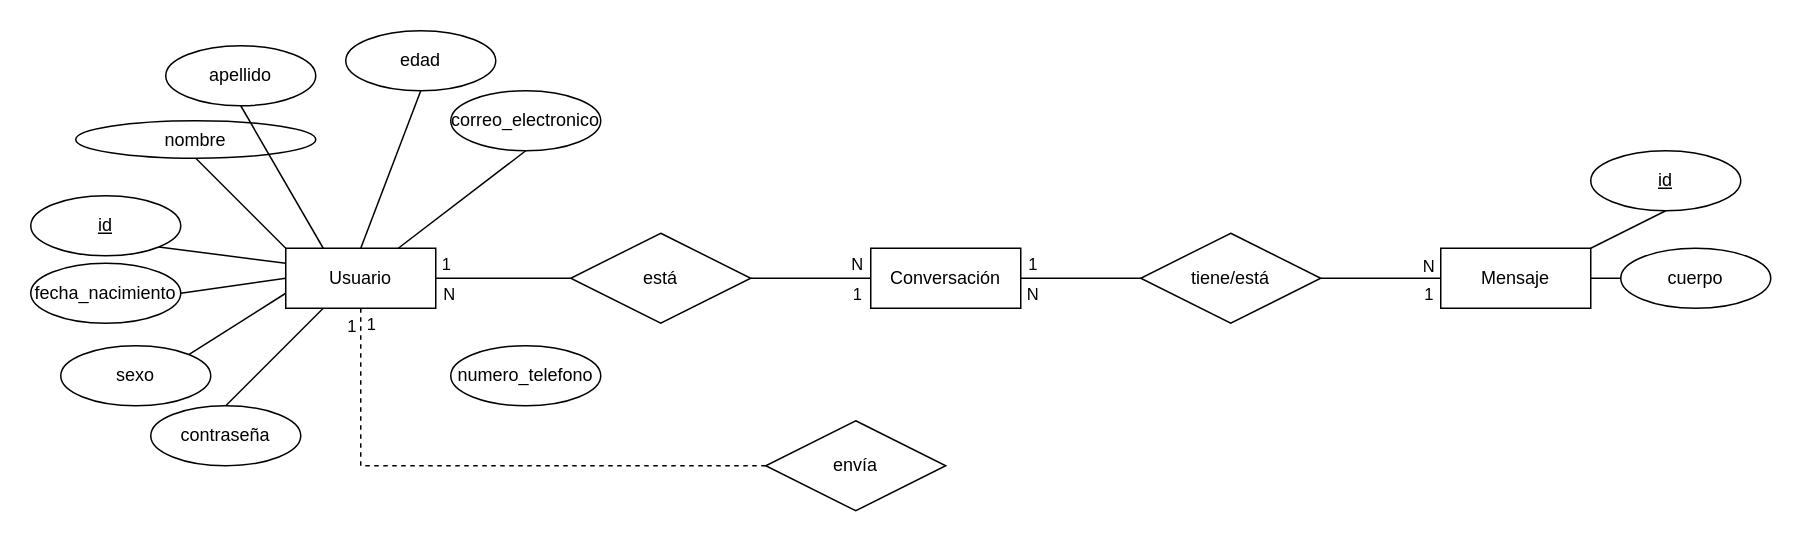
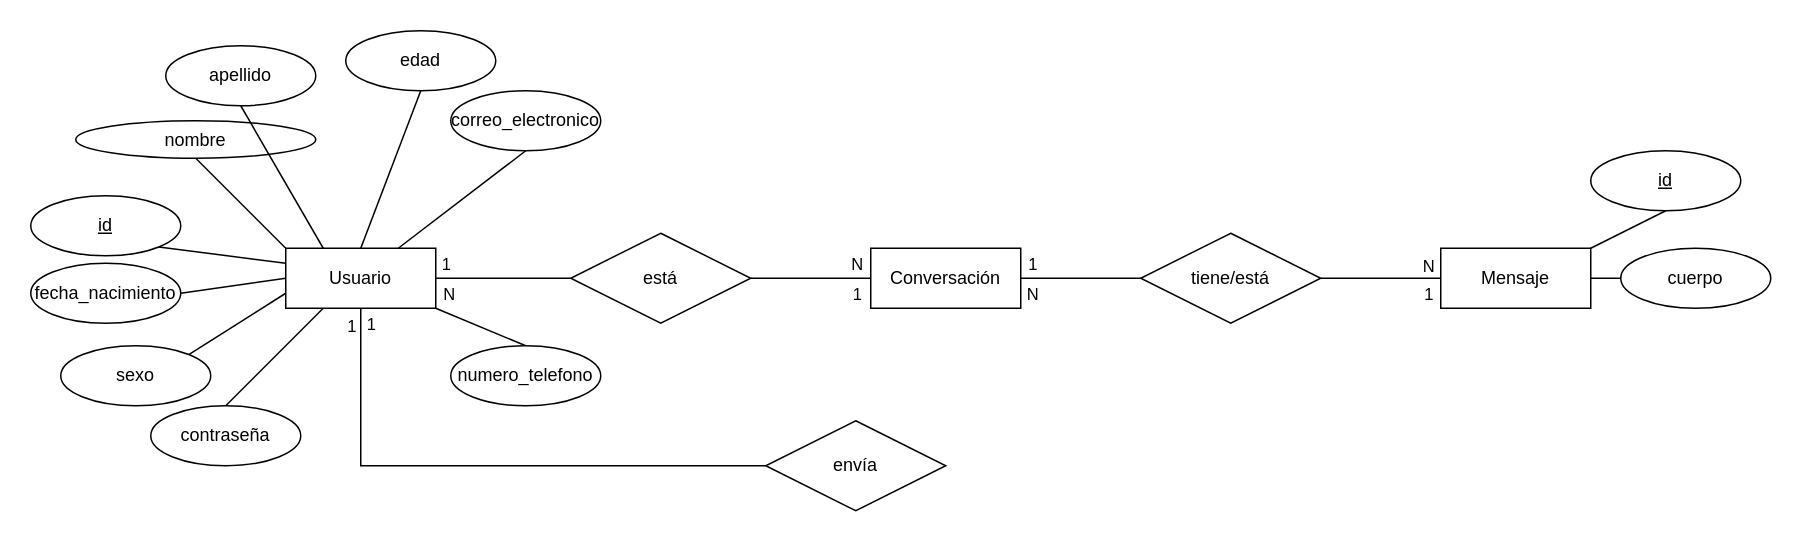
none -> (480, 327)
(483, 466) -> (483, 466)
